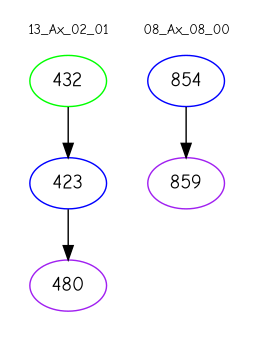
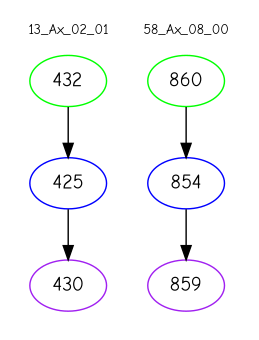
(187, 31) -> (187, 31)
none -> (186, 81)
(68, 183) -> (68, 183)
(68, 286) -> (68, 286)
